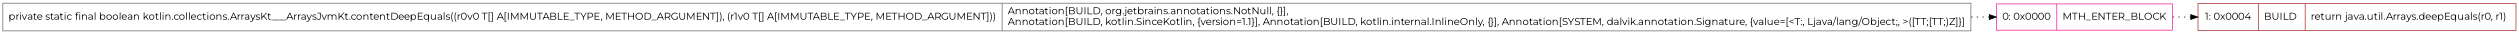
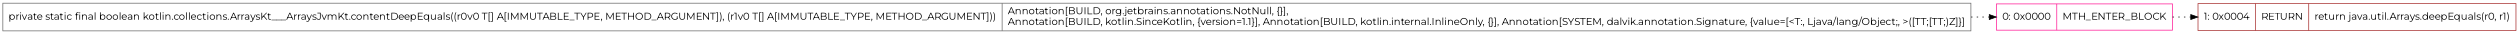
(2280, 17) -> (2282, 17)
